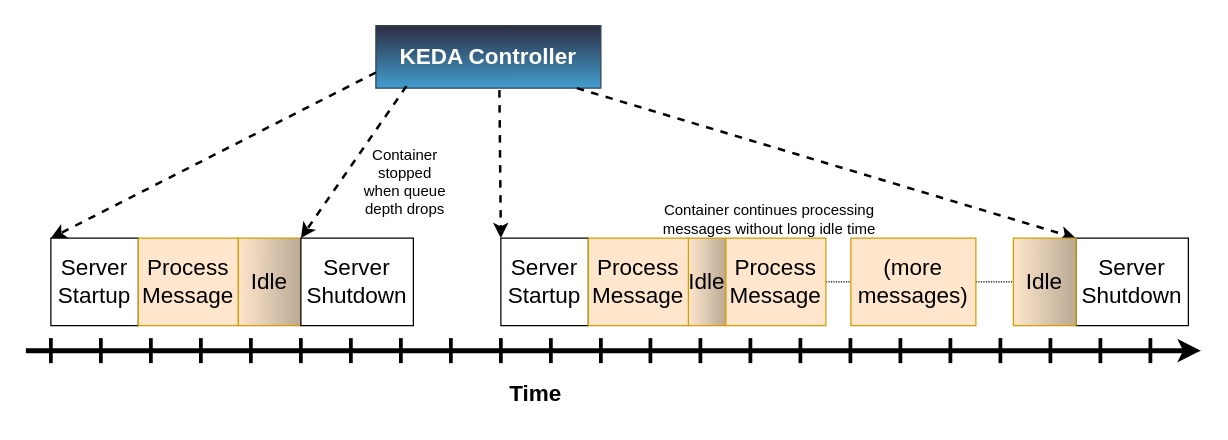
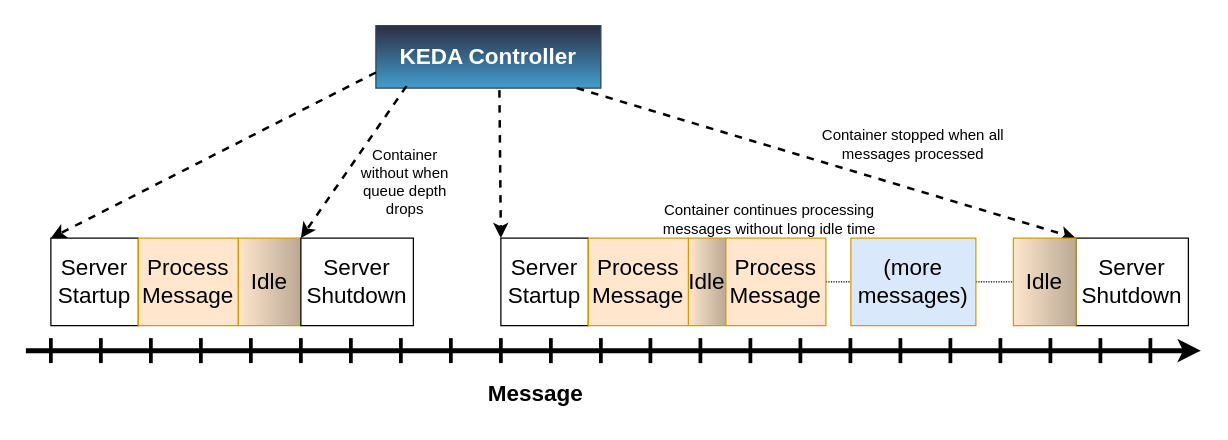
none -> (913, 144)
(405, 182) -> (405, 182)
(913, 282) -> (913, 282)
(536, 394) -> (536, 394)
